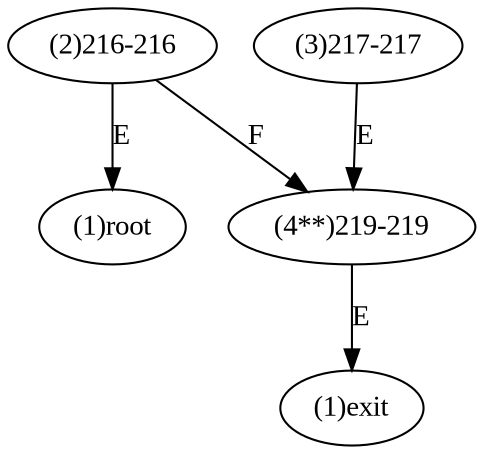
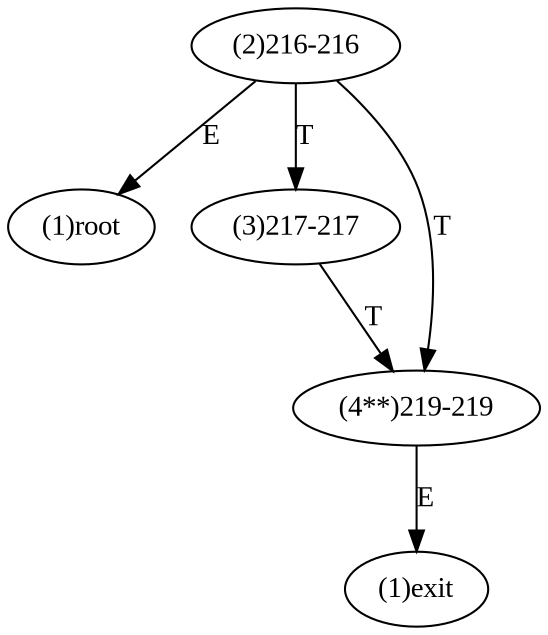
none -> (296, 126)
(256, 136) -> (443, 227)
(365, 136) -> (374, 317)
